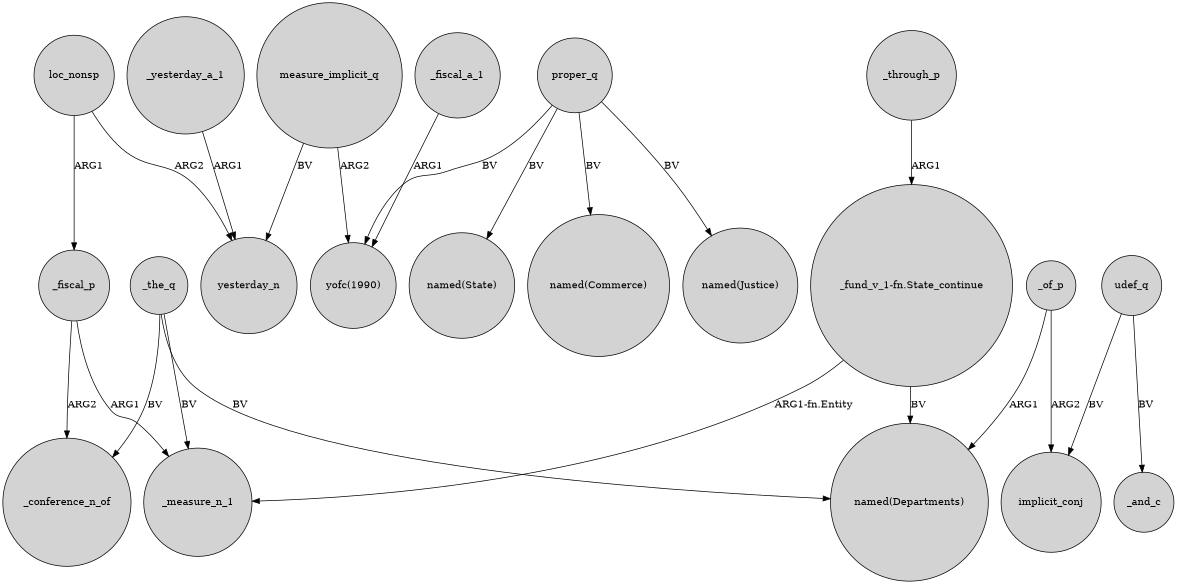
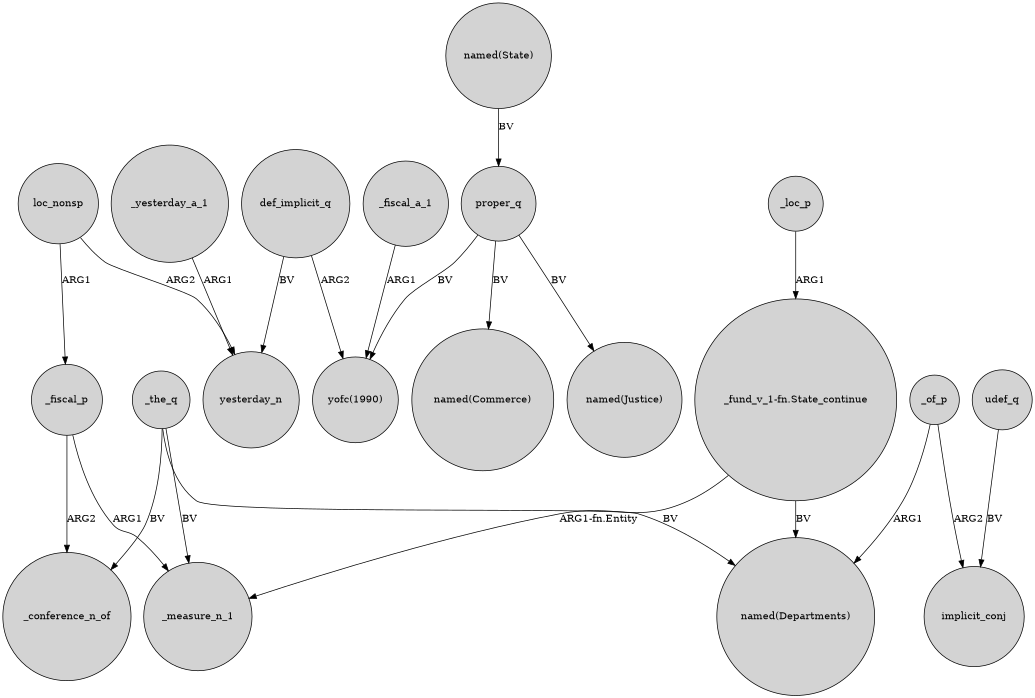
(330, 75) -> (296, 204)
(912, 75) -> (796, 204)
(524, 170) -> (499, 134)
(1144, 502) -> none
